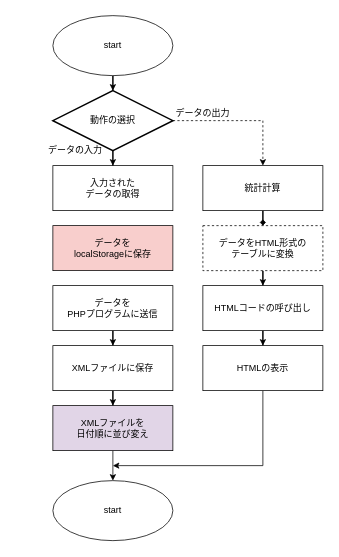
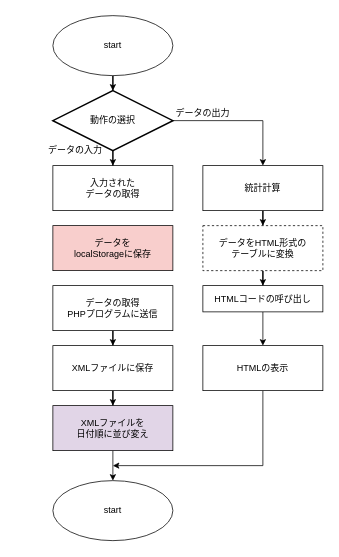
(238, 120) -> (238, 120)
(263, 218) -> (263, 219)
(113, 308) -> (113, 308)
(263, 308) -> (263, 299)
